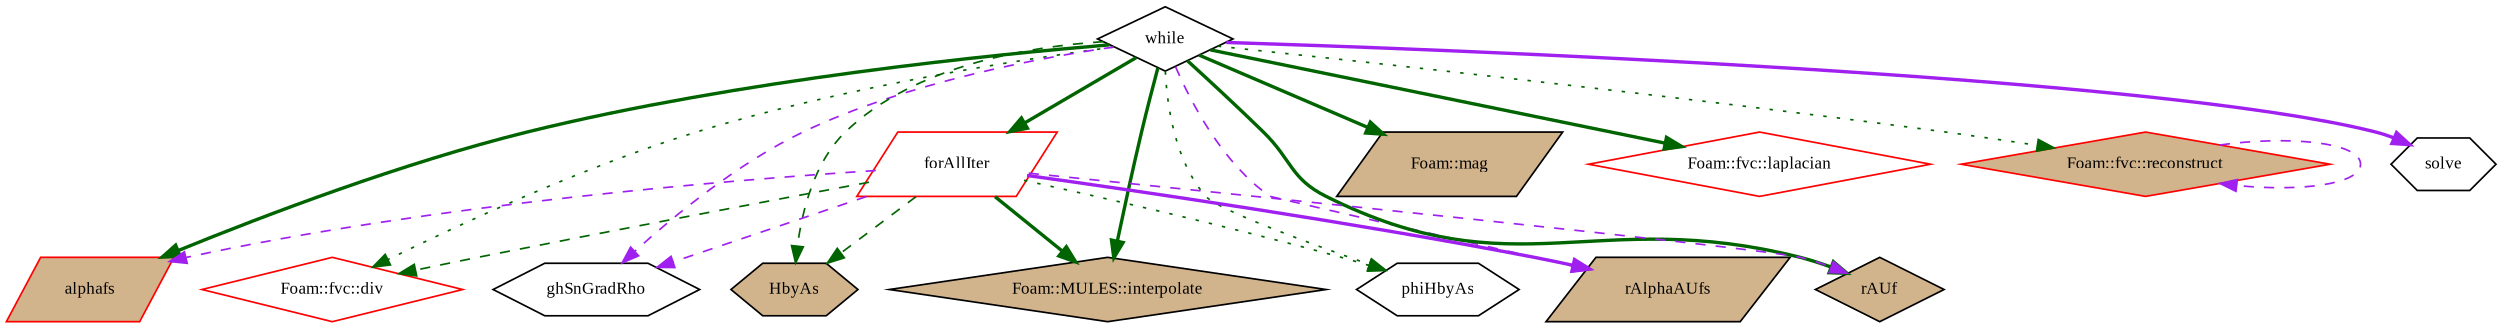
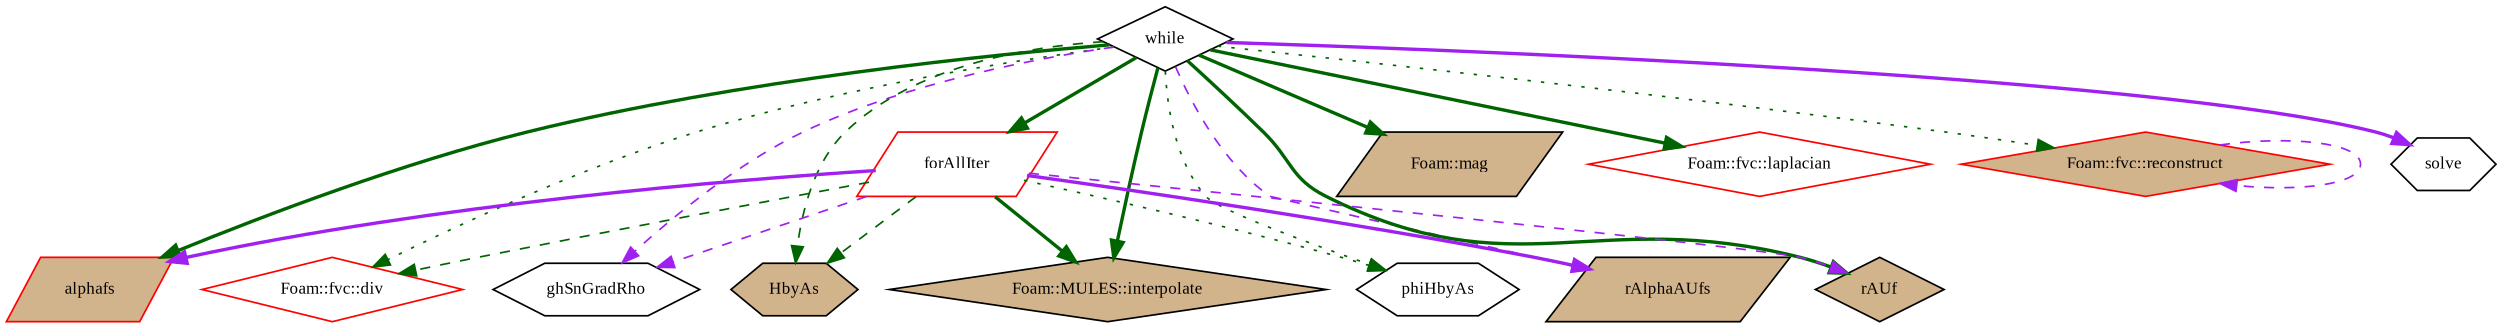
(547, 200) -> (547, 200)
